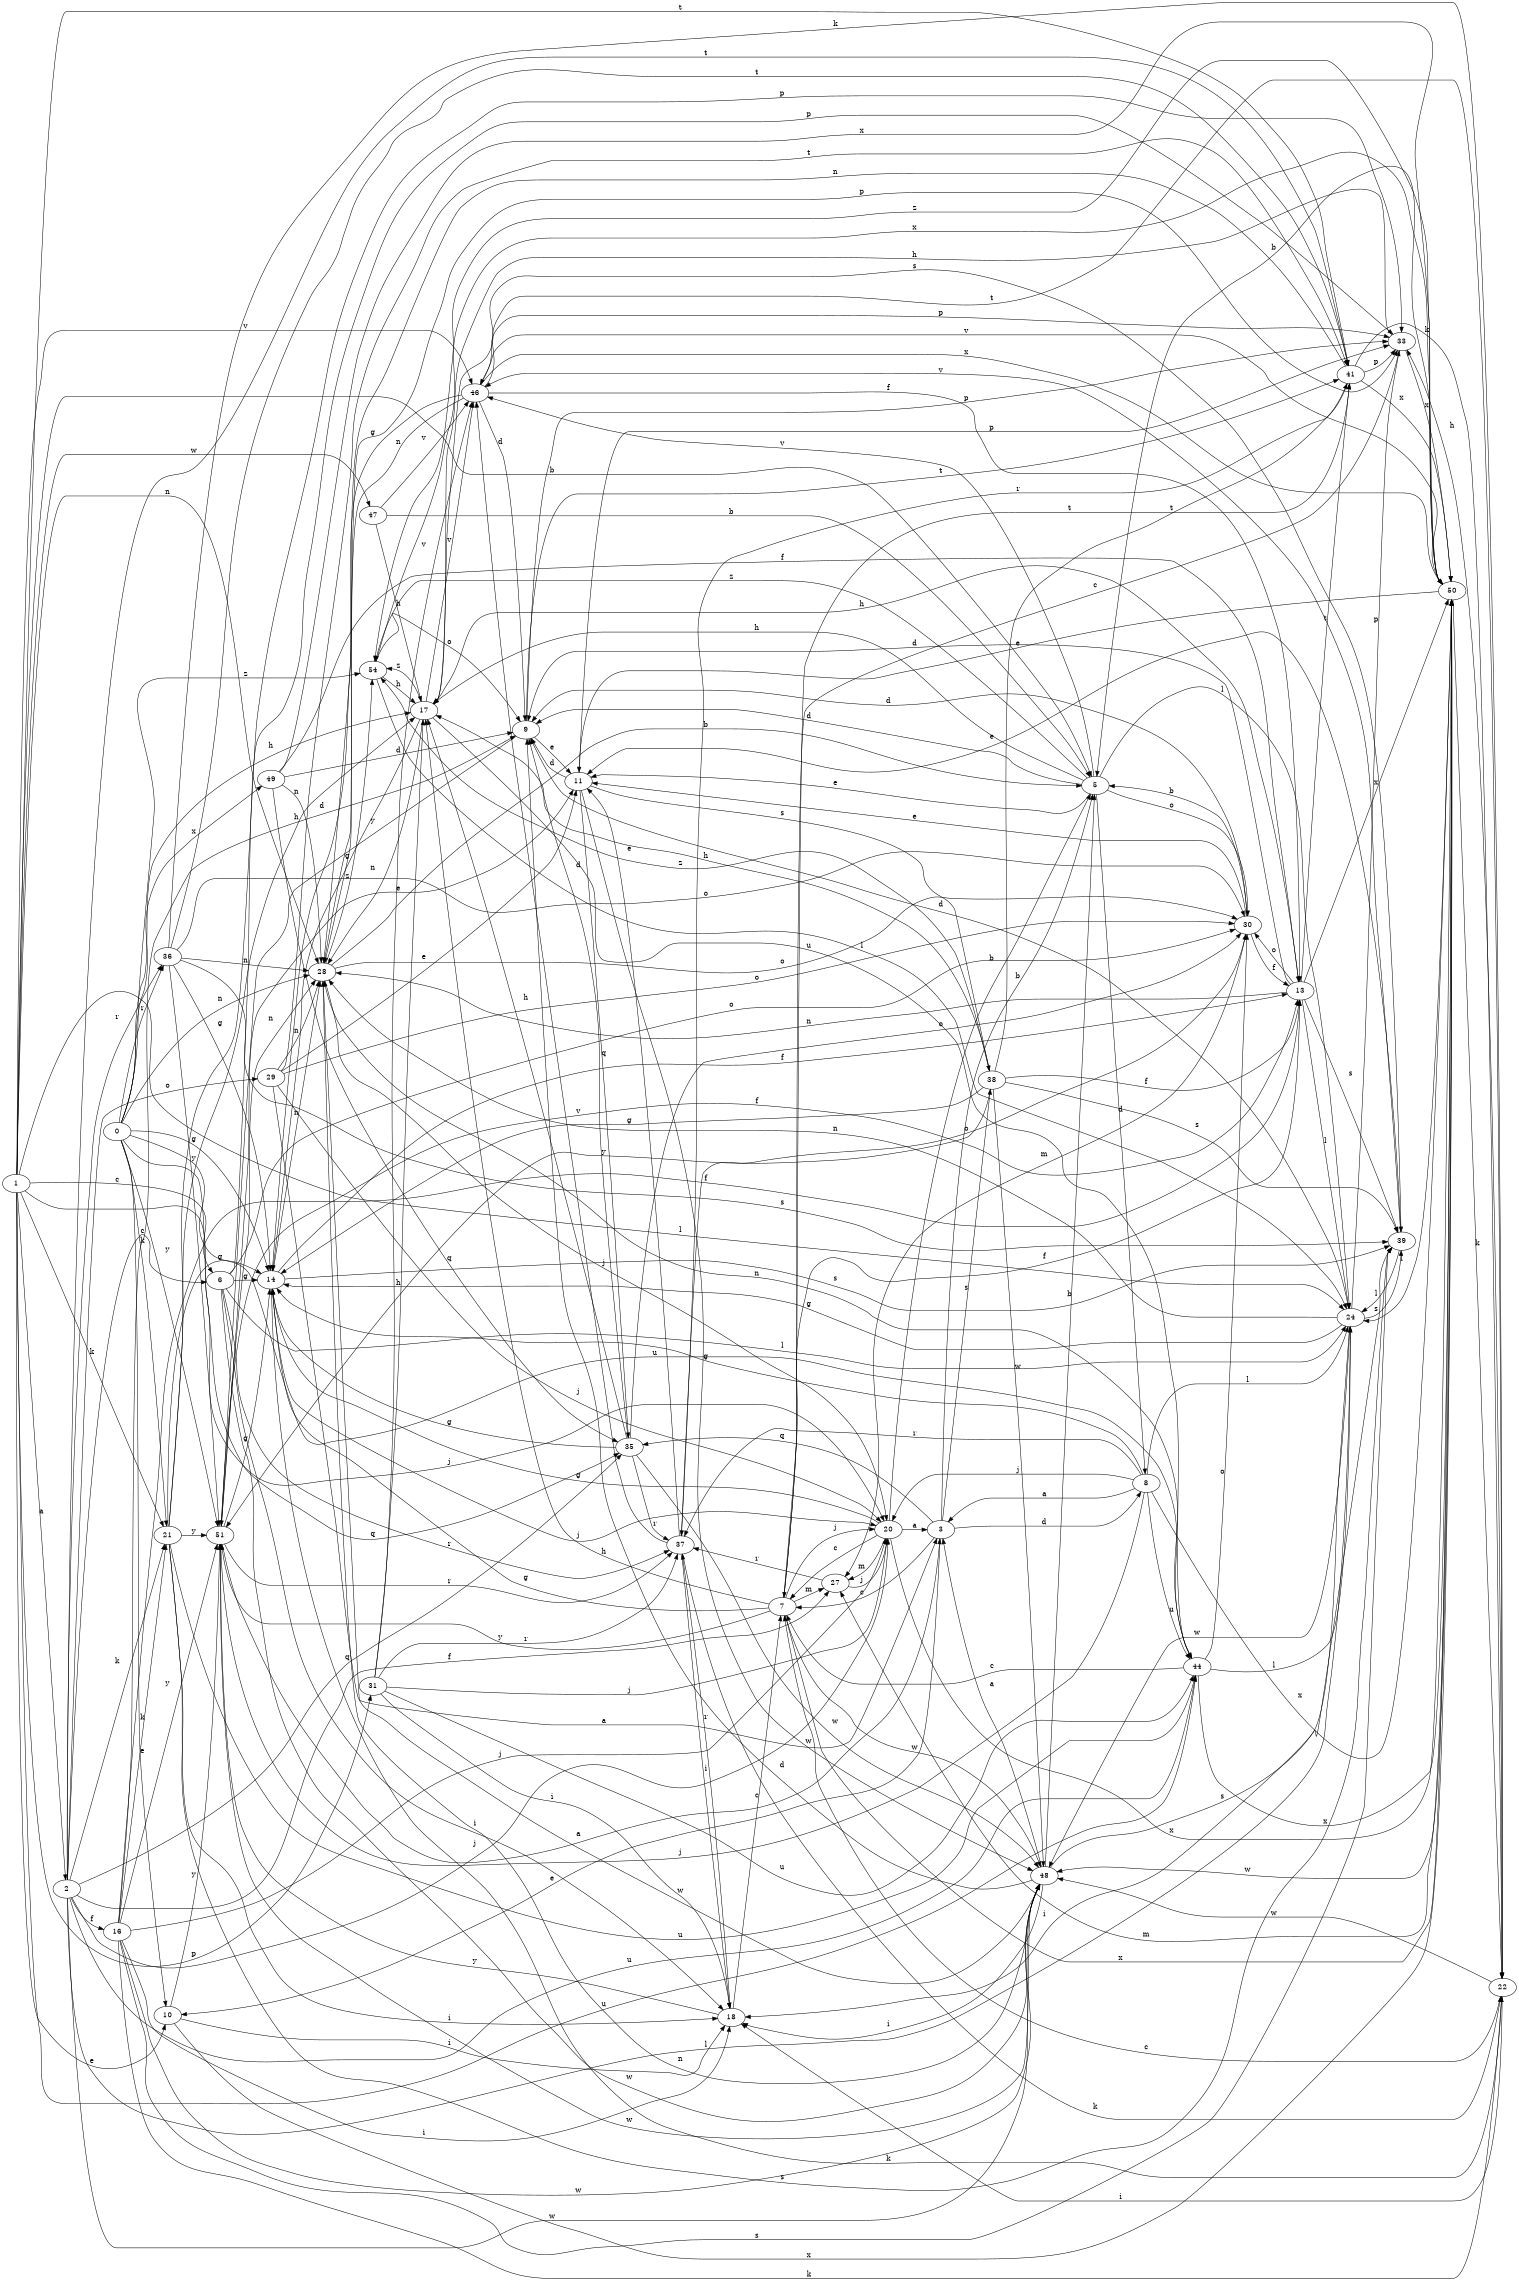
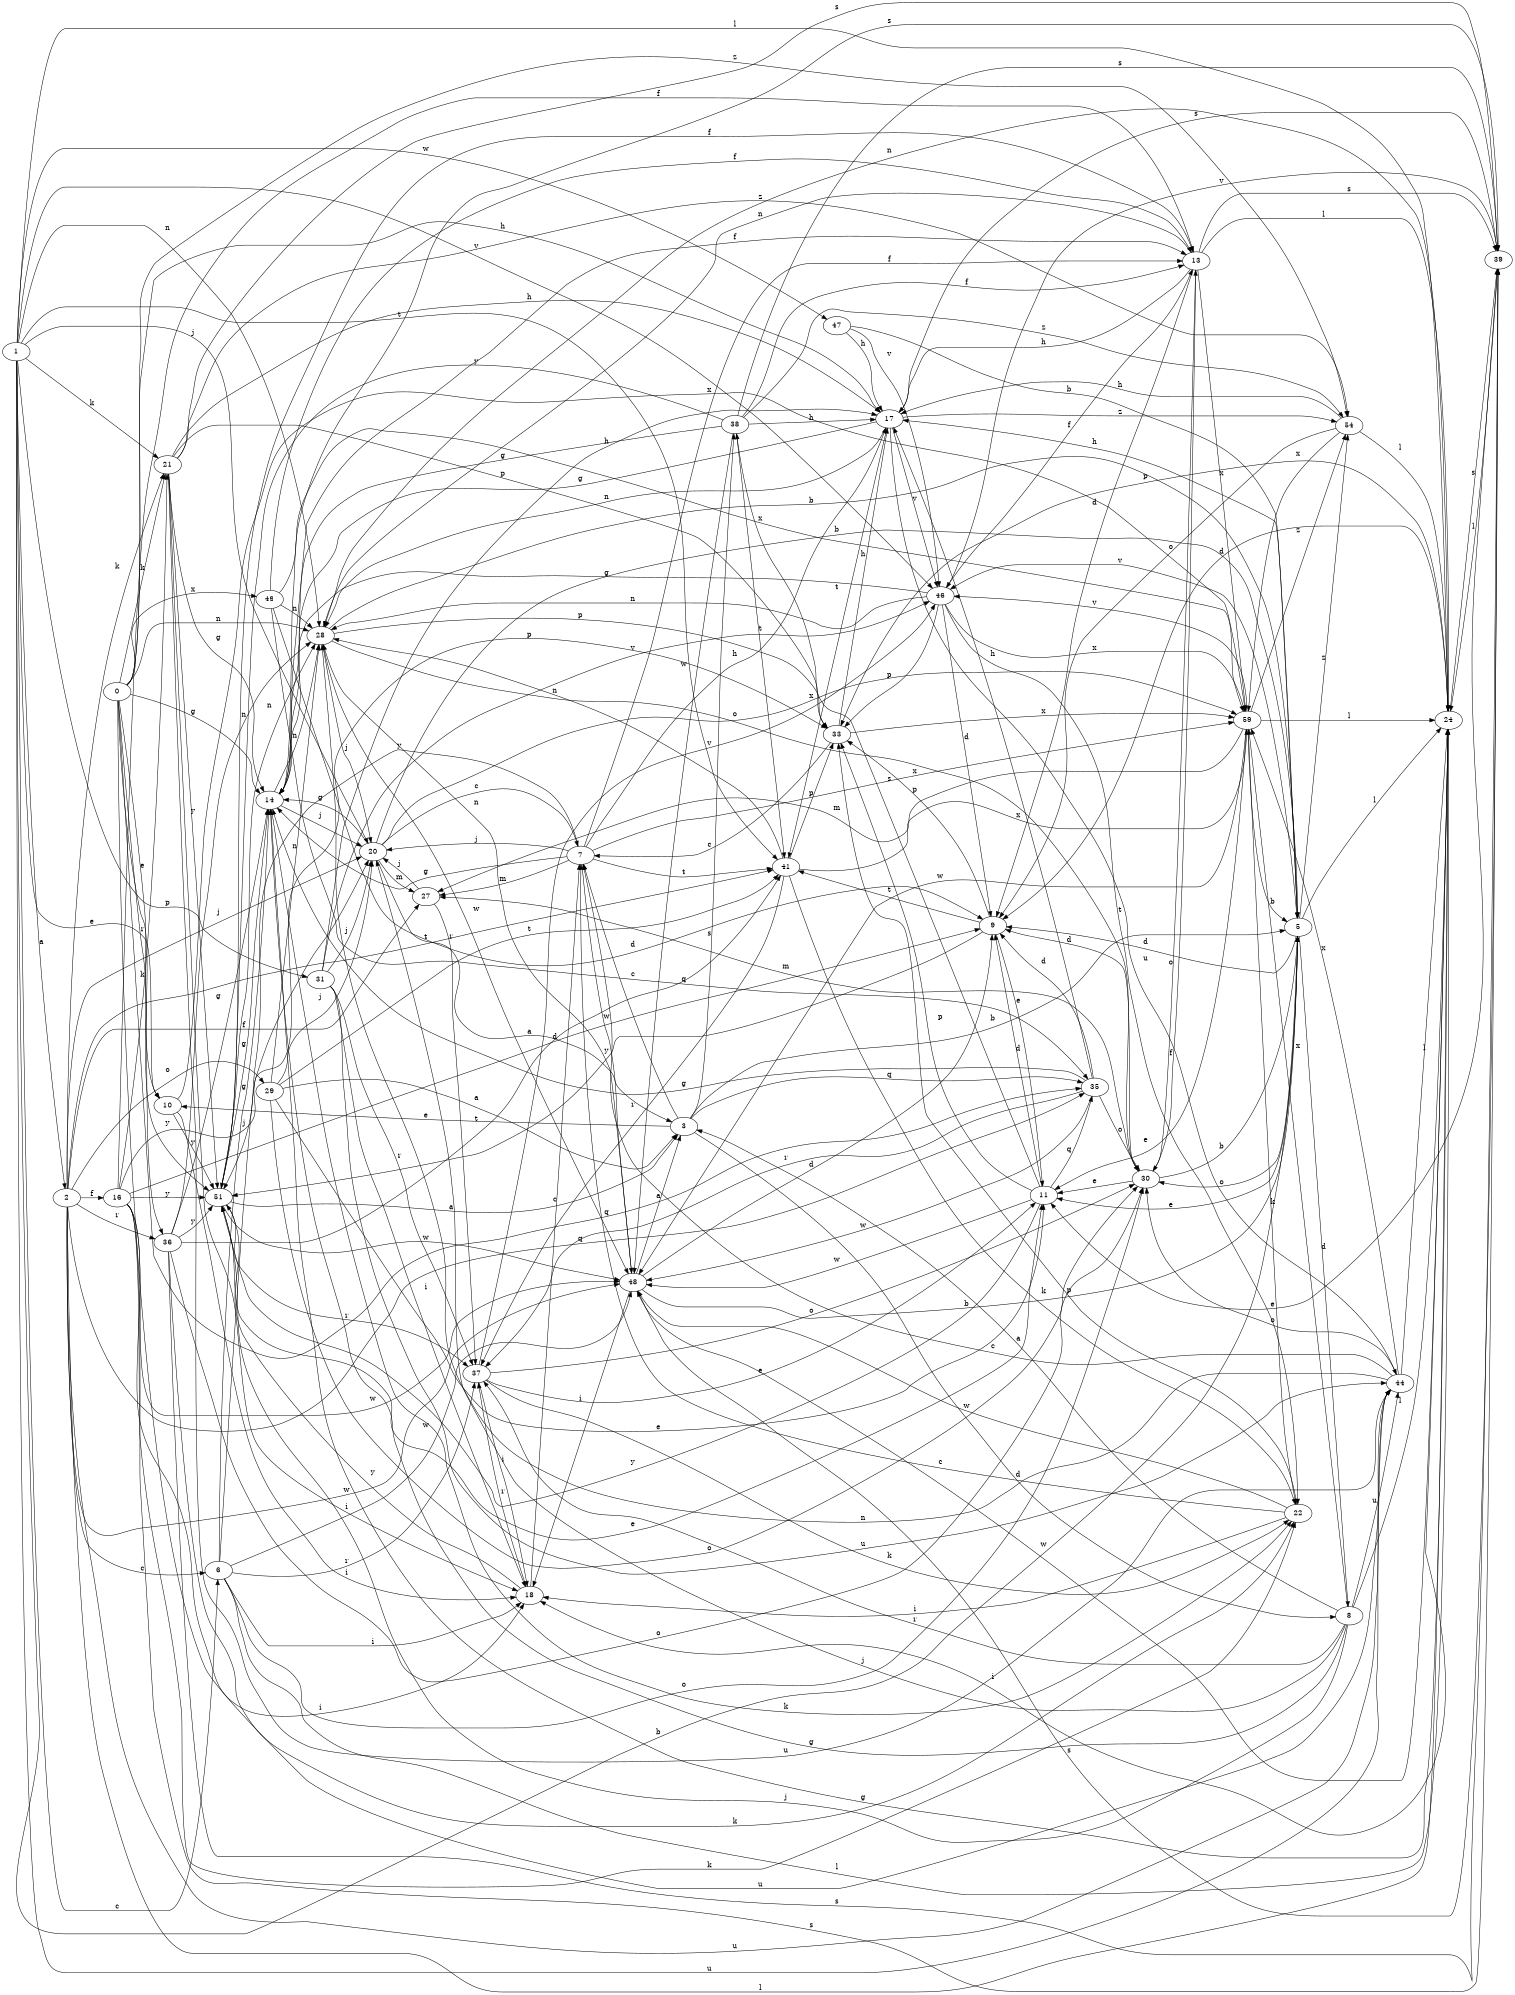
(1452, 426) -> (1069, 1290)
(1452, 591) -> (1247, 720)
(1322, 685) -> (838, 640)
(359, 826) -> (746, 201)
none -> (604, 1480)
